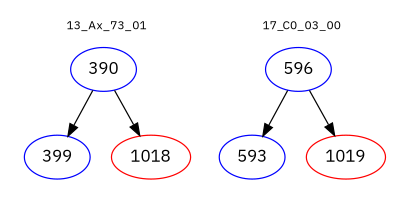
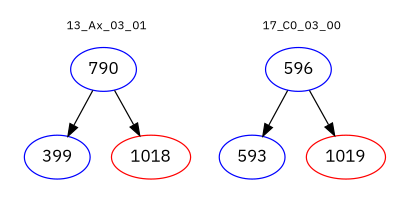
(107, 26) -> (107, 26)
(104, 69) -> (104, 69)
